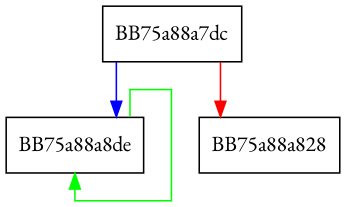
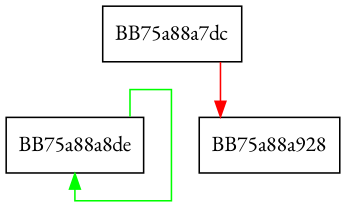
(116, 82) -> none
(270, 145) -> (270, 145)
